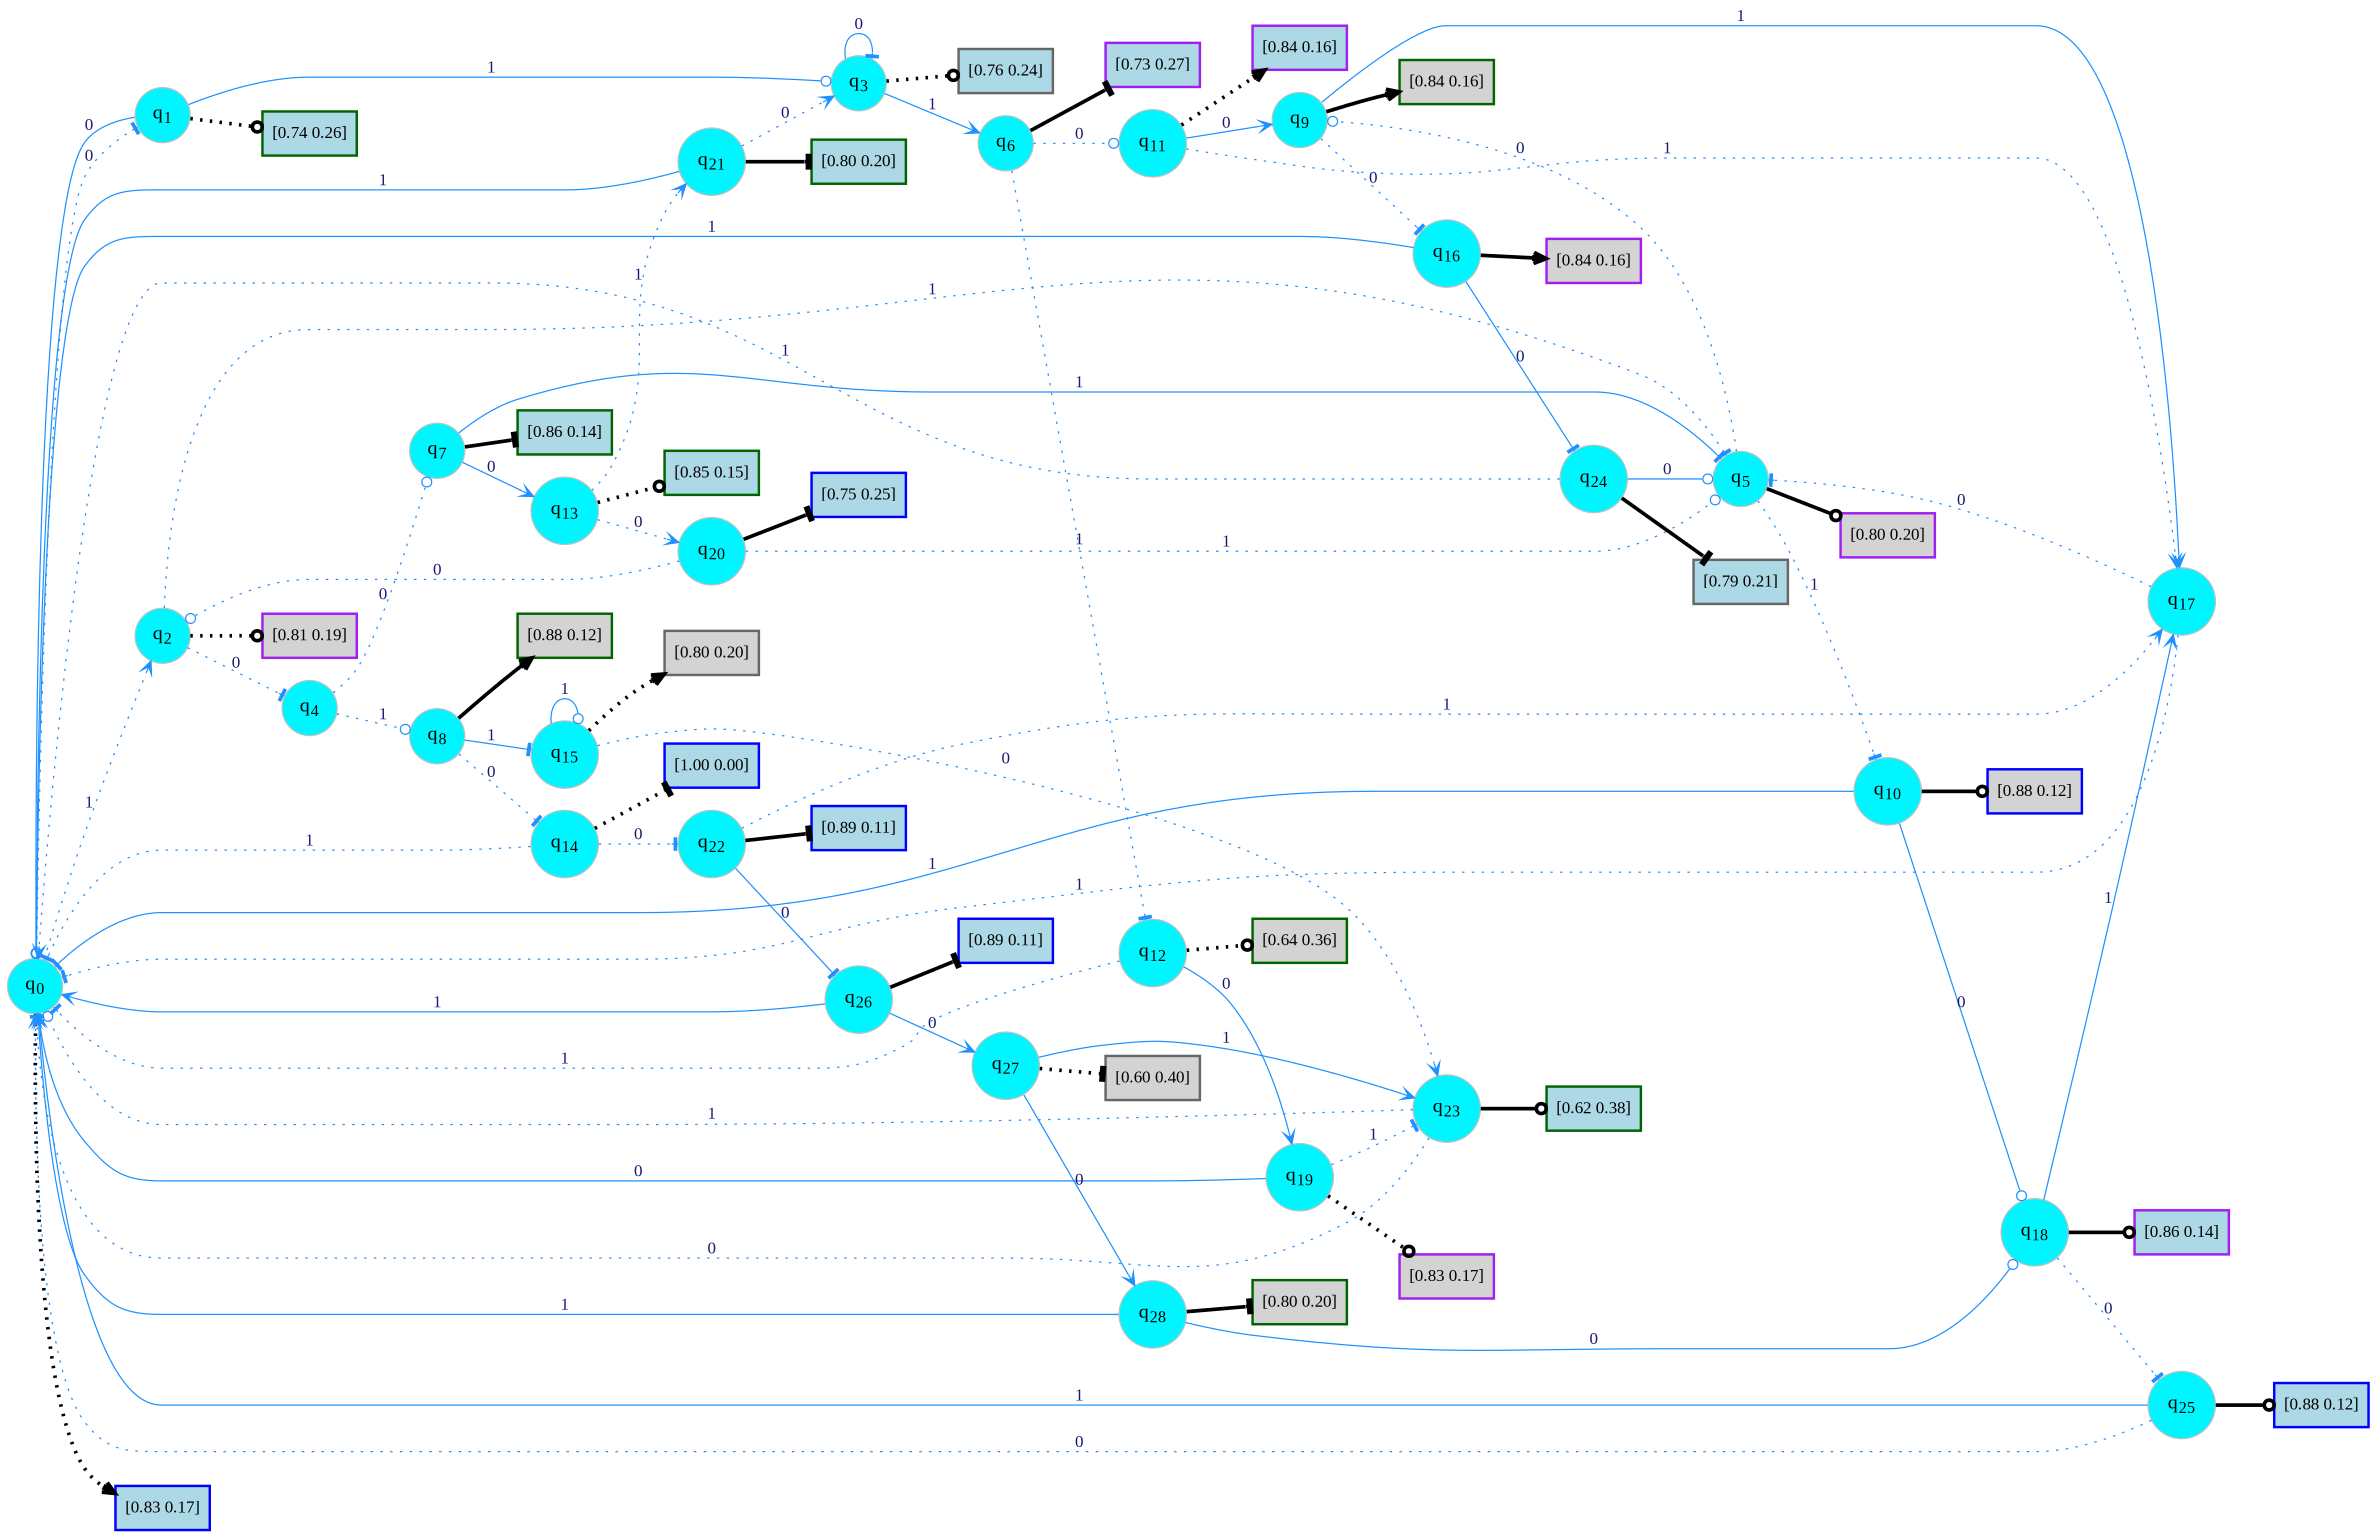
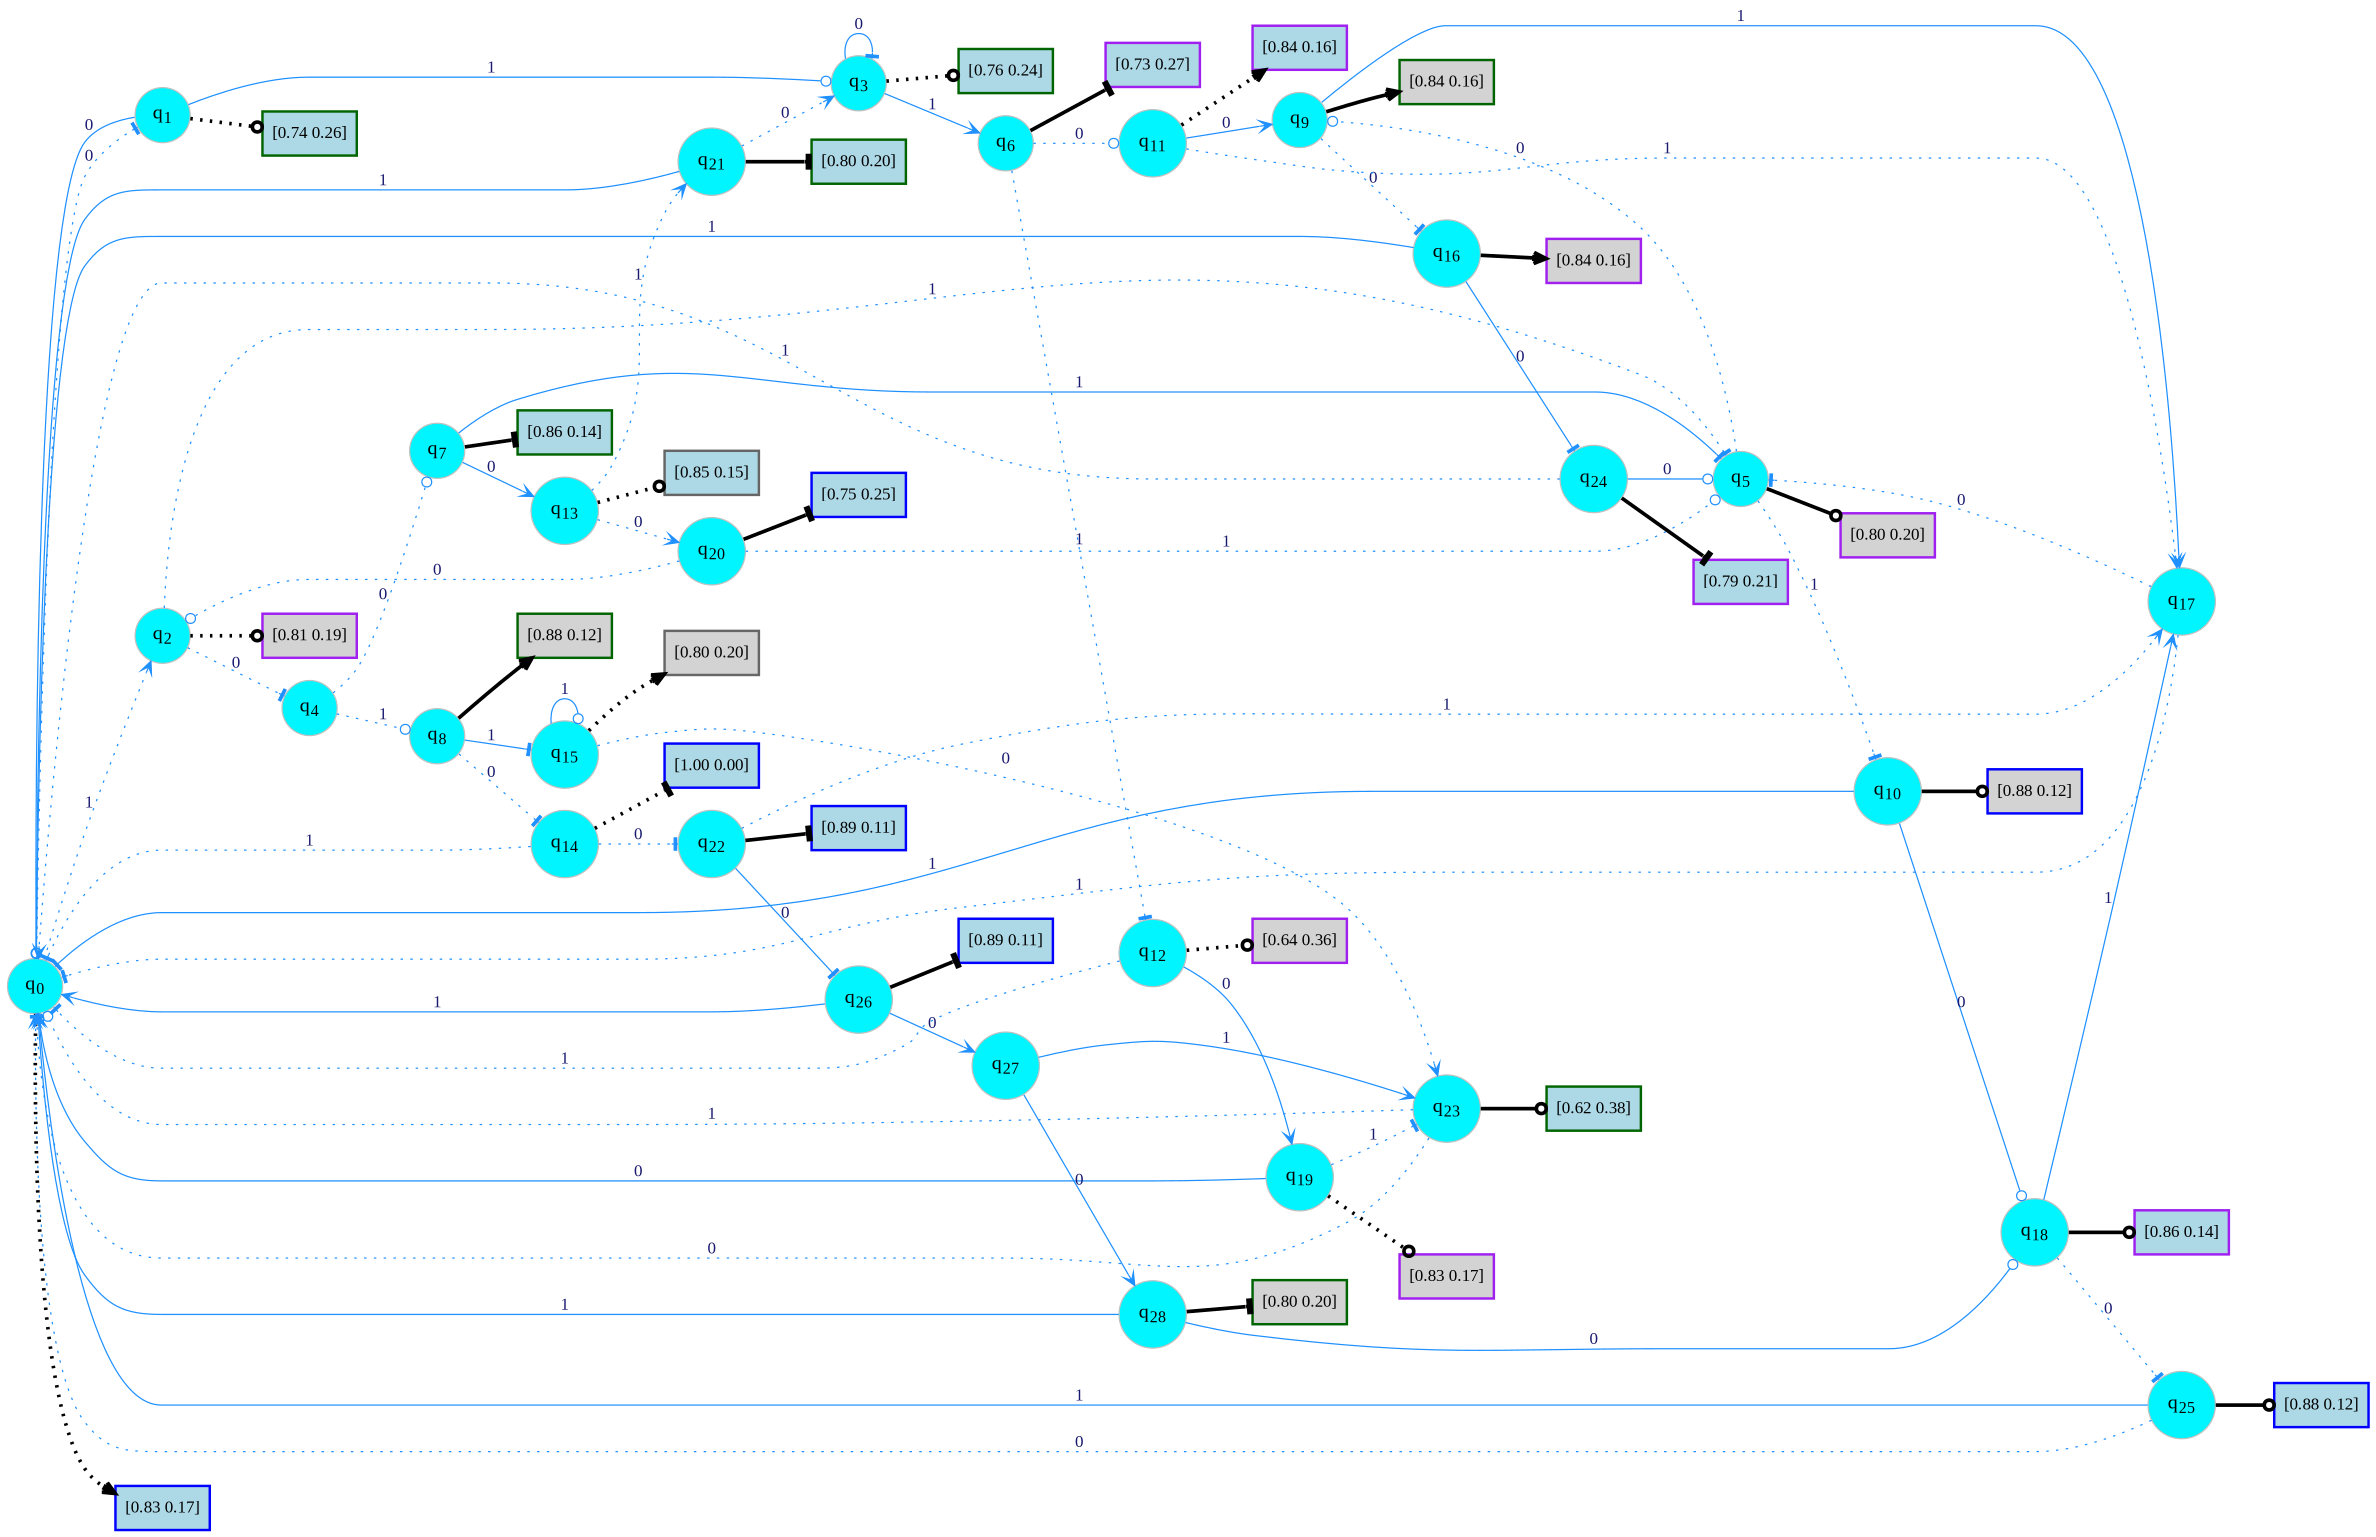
(1006, 71) -> (1006, 71)
(712, 473) -> (712, 473)
(1741, 582) -> (1741, 582)
(1300, 941) -> (1300, 941)
(1153, 1078) -> none
